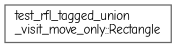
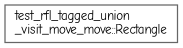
(88, 24) -> (91, 24)
